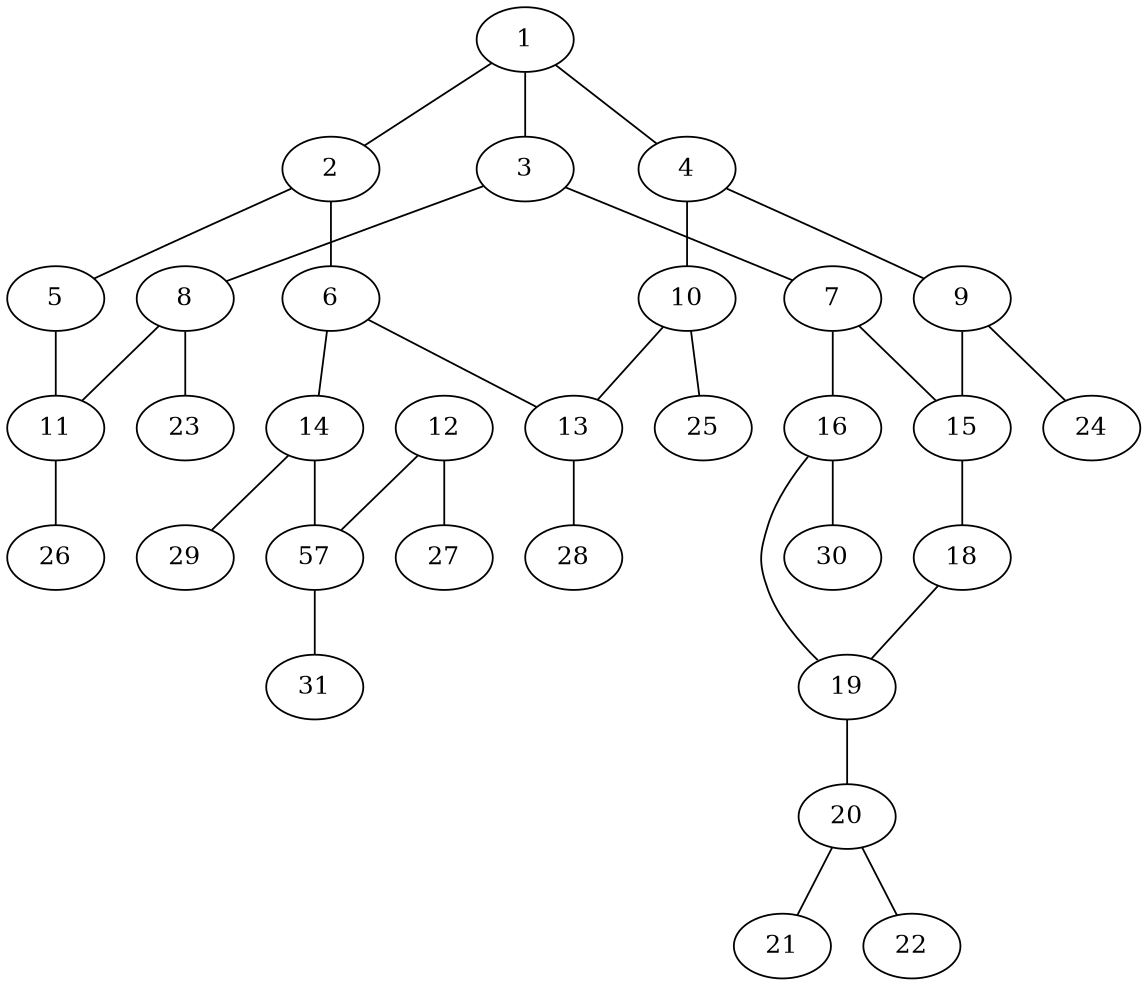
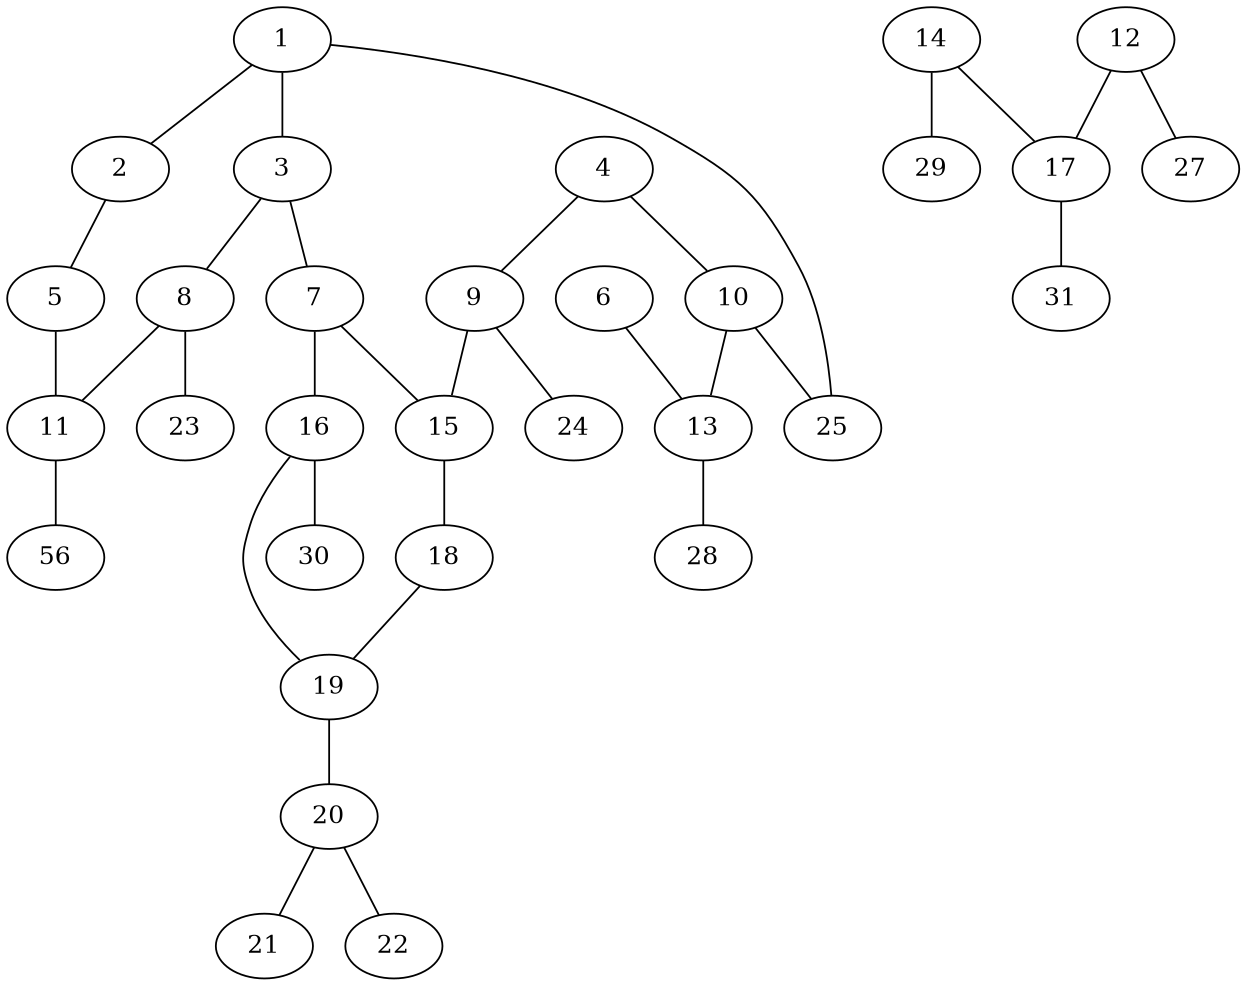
(606, 104) -> (655, 130)
(331, 229) -> none
(323, 363) -> none
(56, 558) -> (56, 558)
(315, 558) -> (1061, 169)
